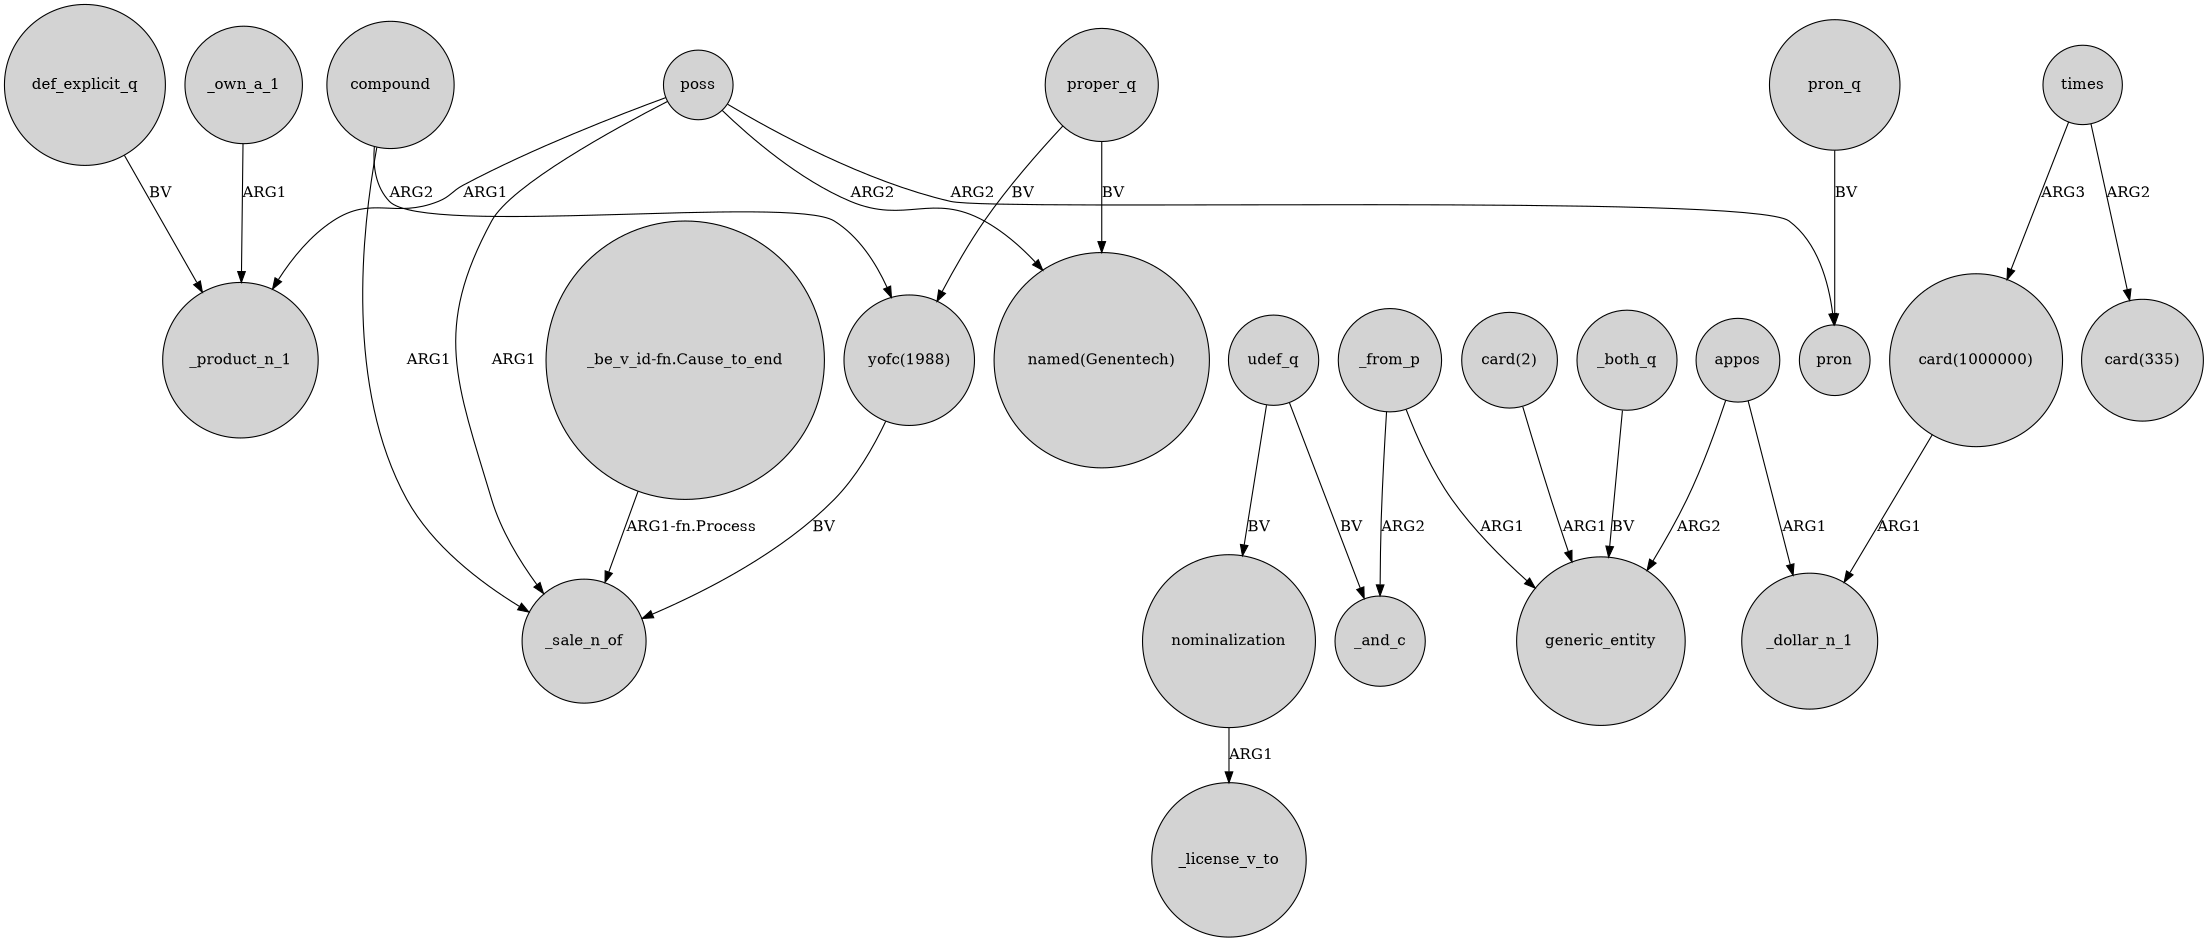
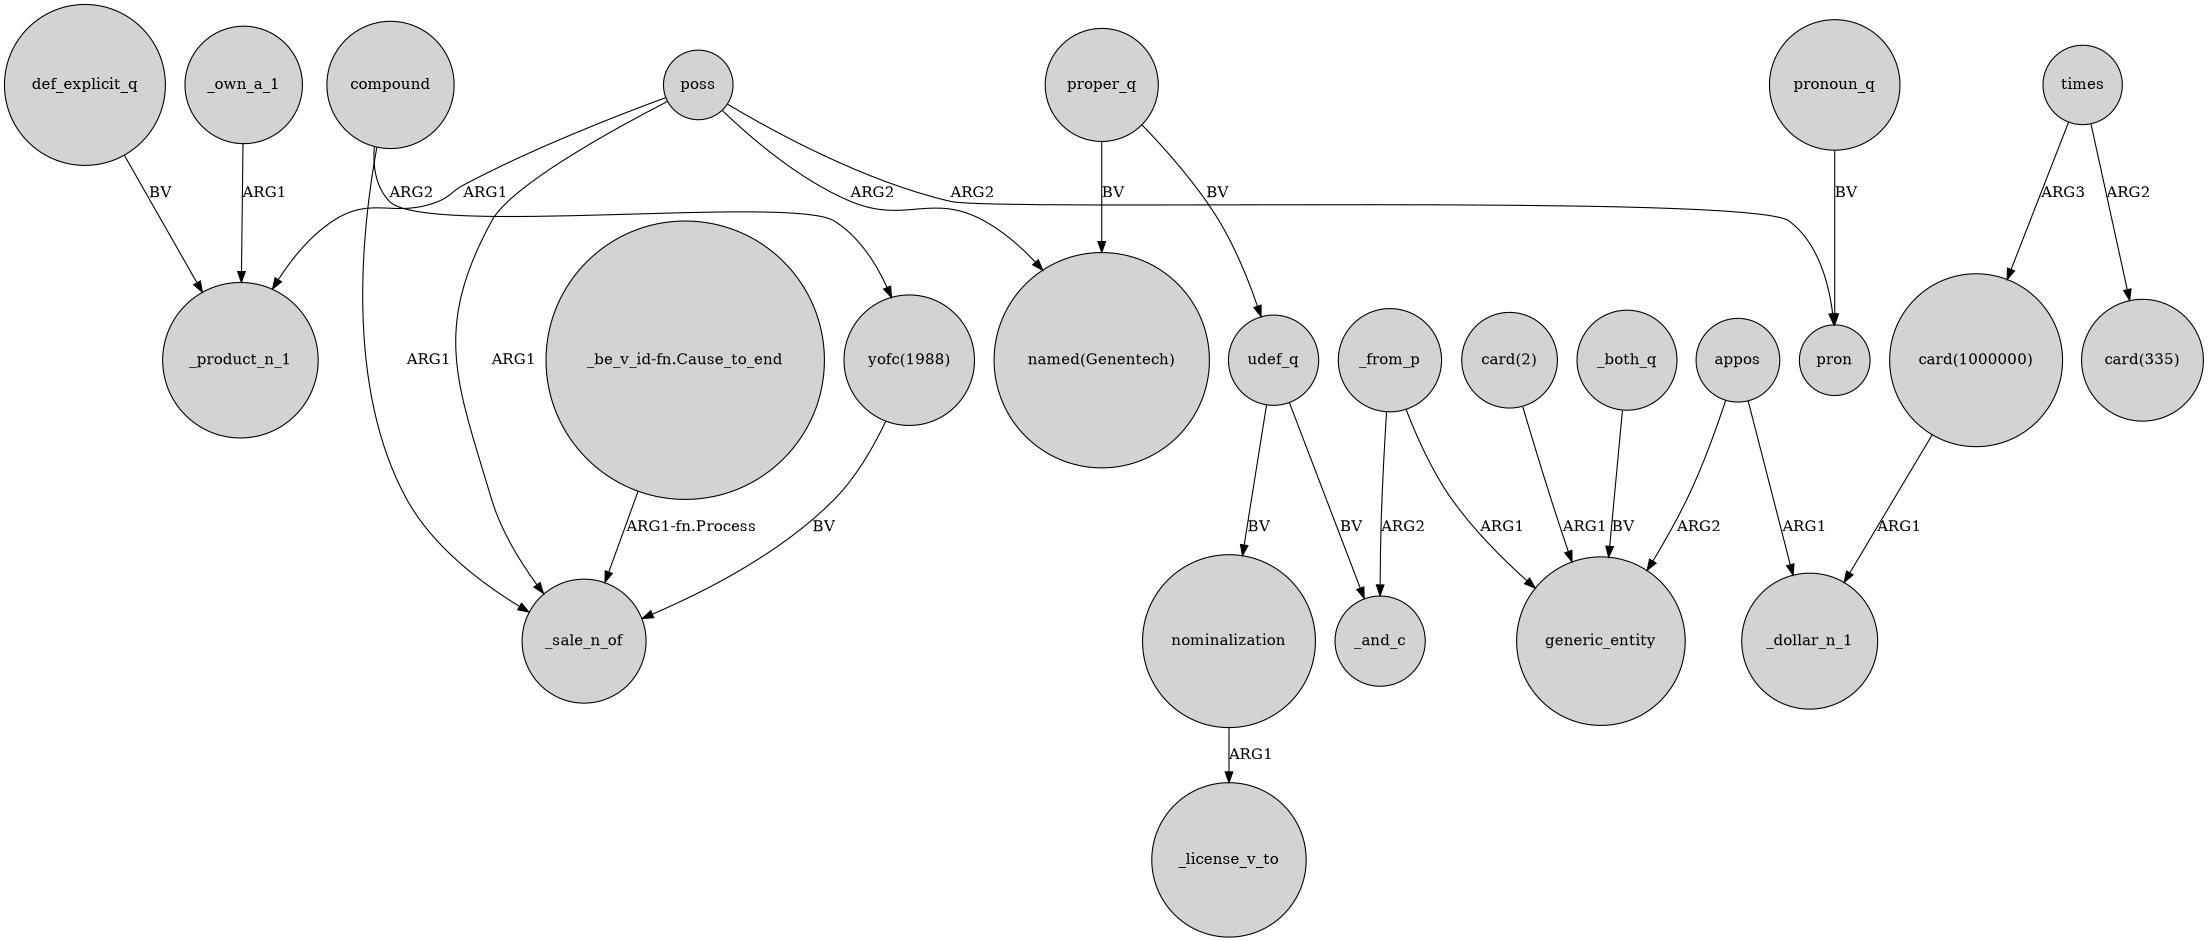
(1835, 85) -> (1835, 85)
(1003, 196) -> (1214, 213)
